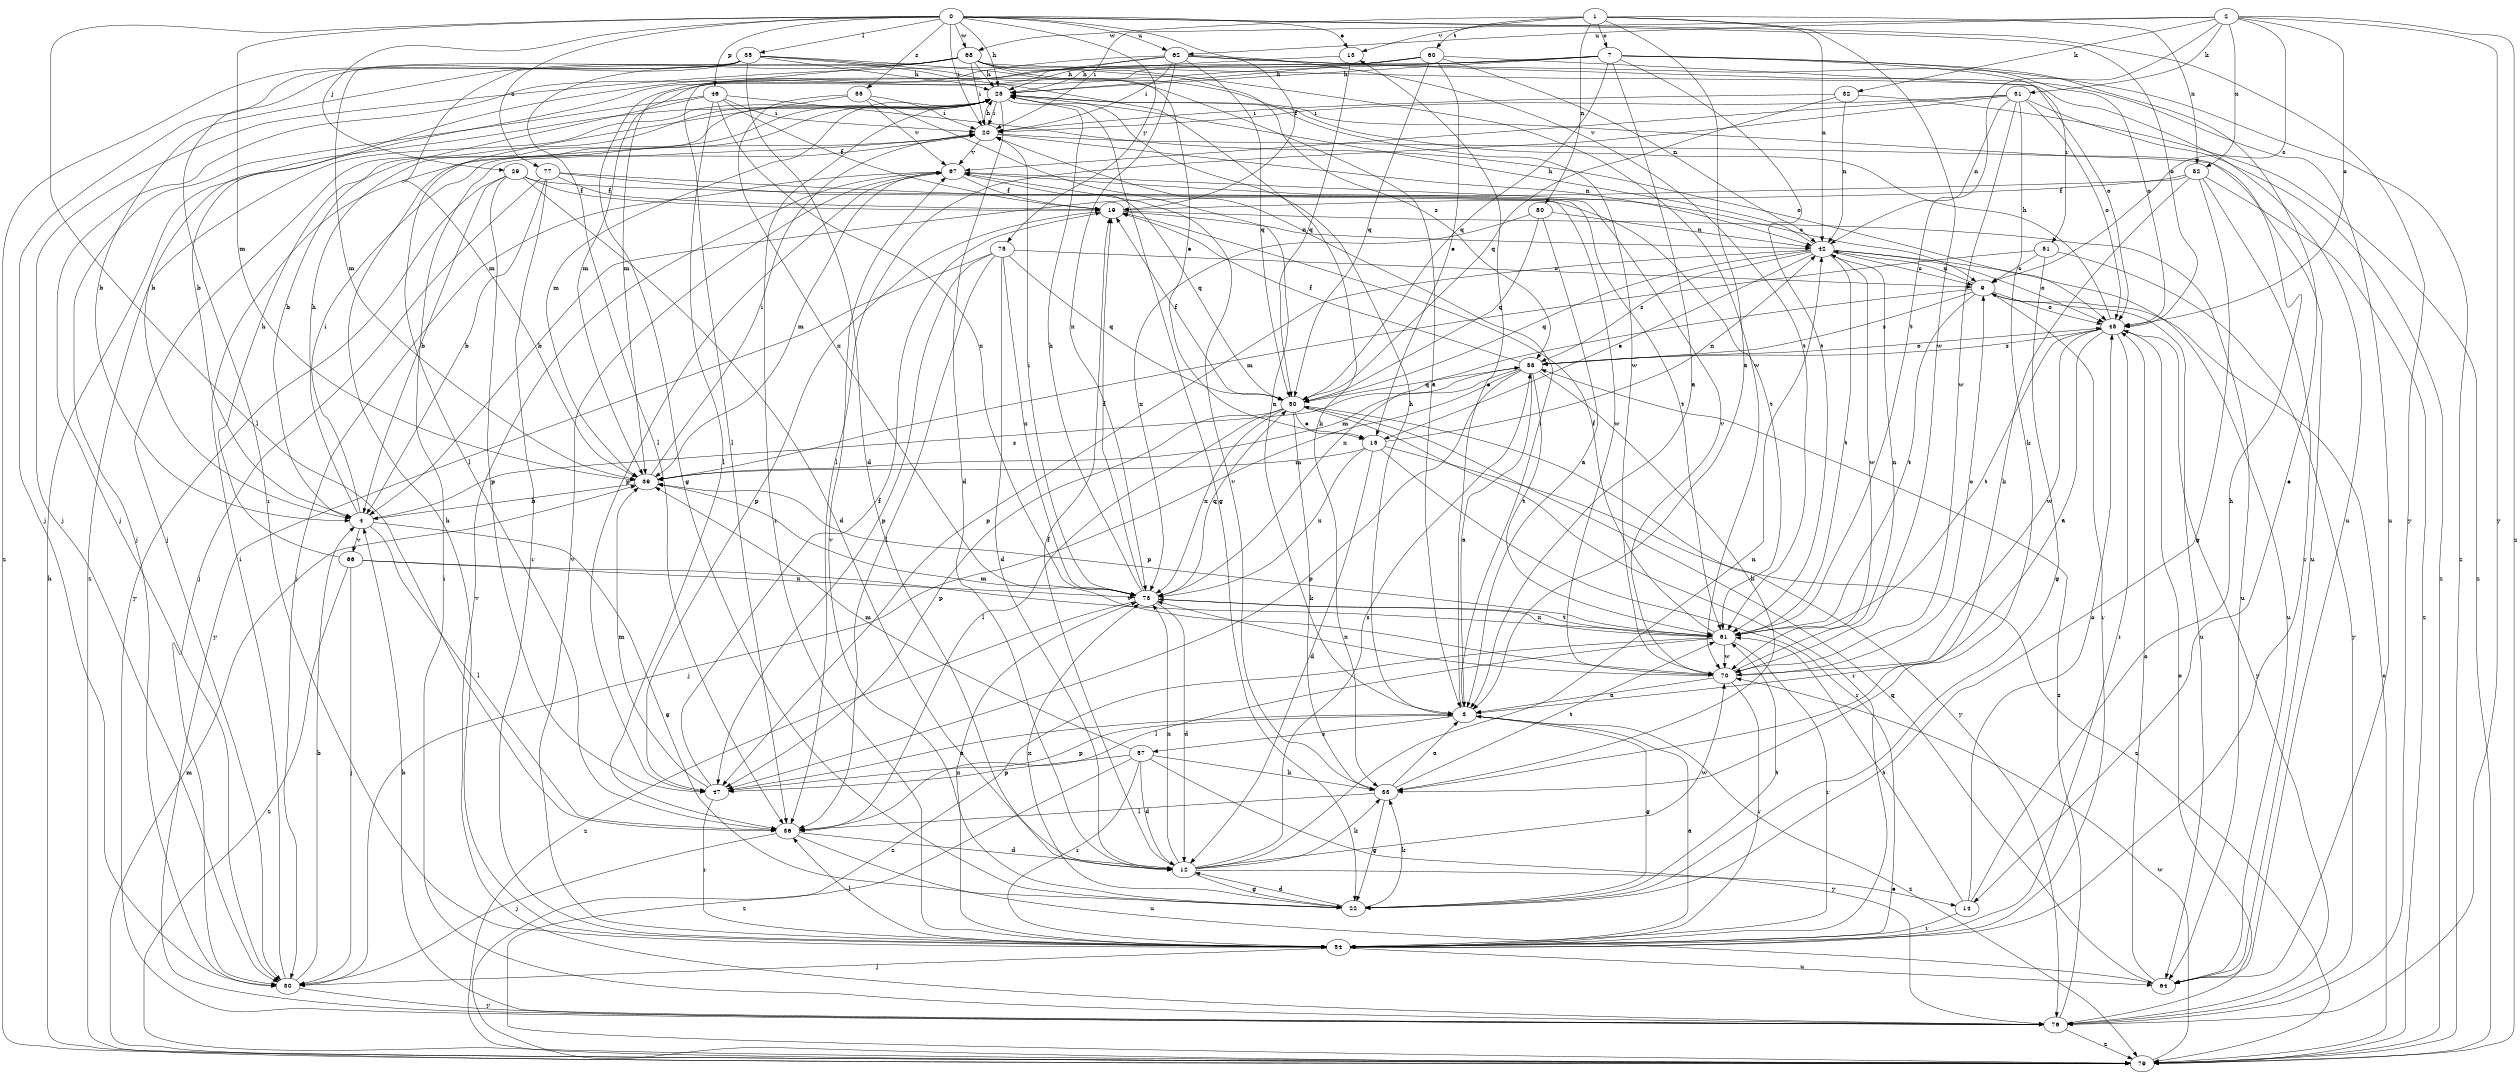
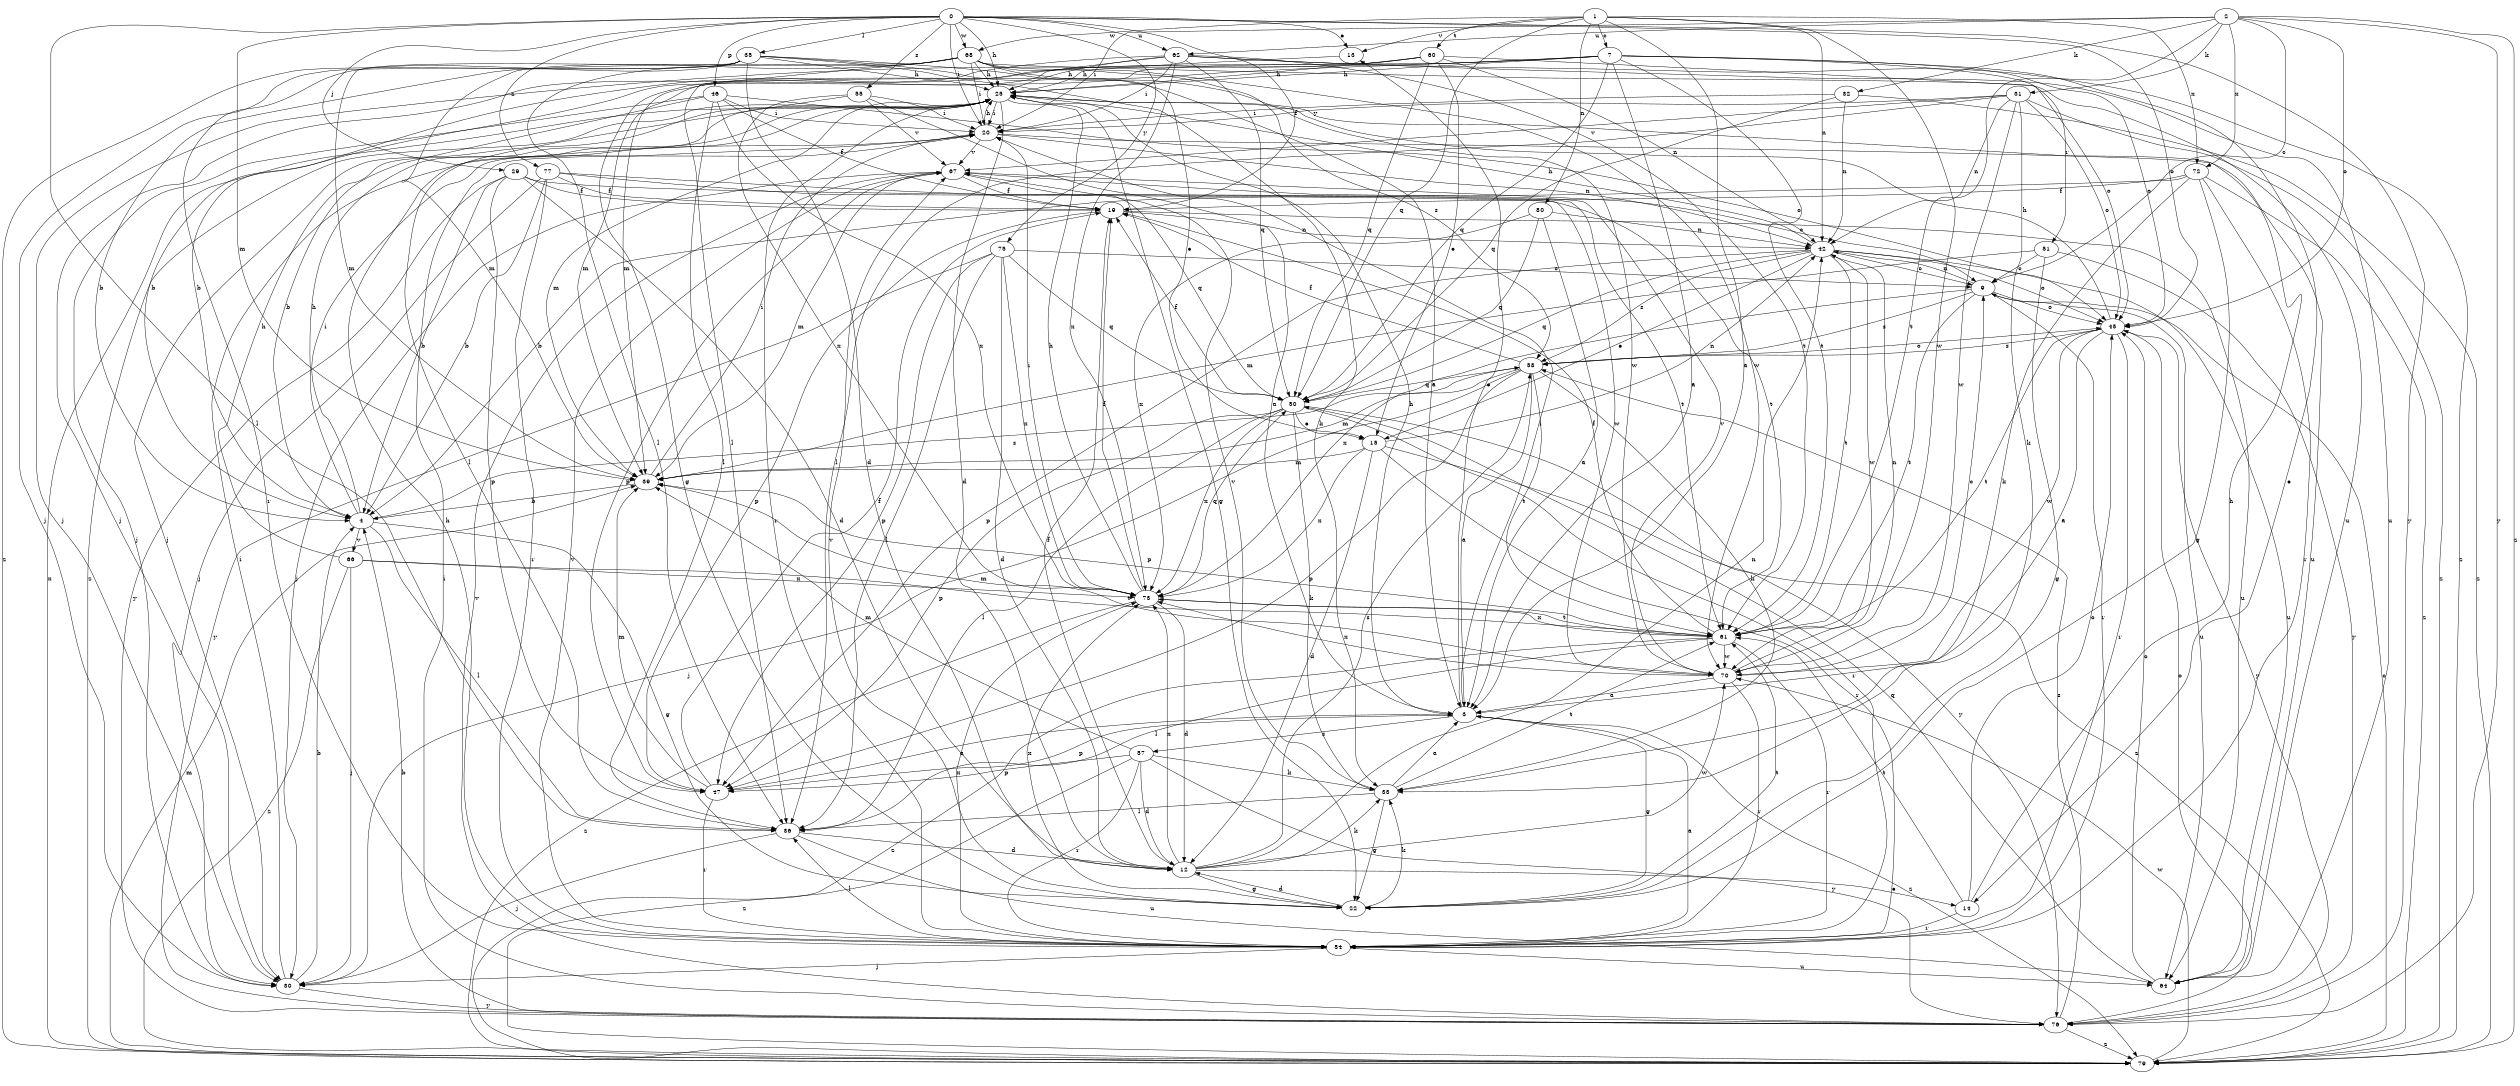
(1316, 113) -> (1316, 113)
(2197, 172) -> (2197, 172)
(1308, 229) -> (1434, 173)
(50, 579) -> (50, 579)
